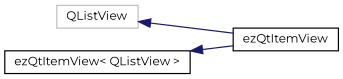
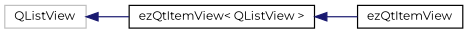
(192, 28) -> (114, 17)
